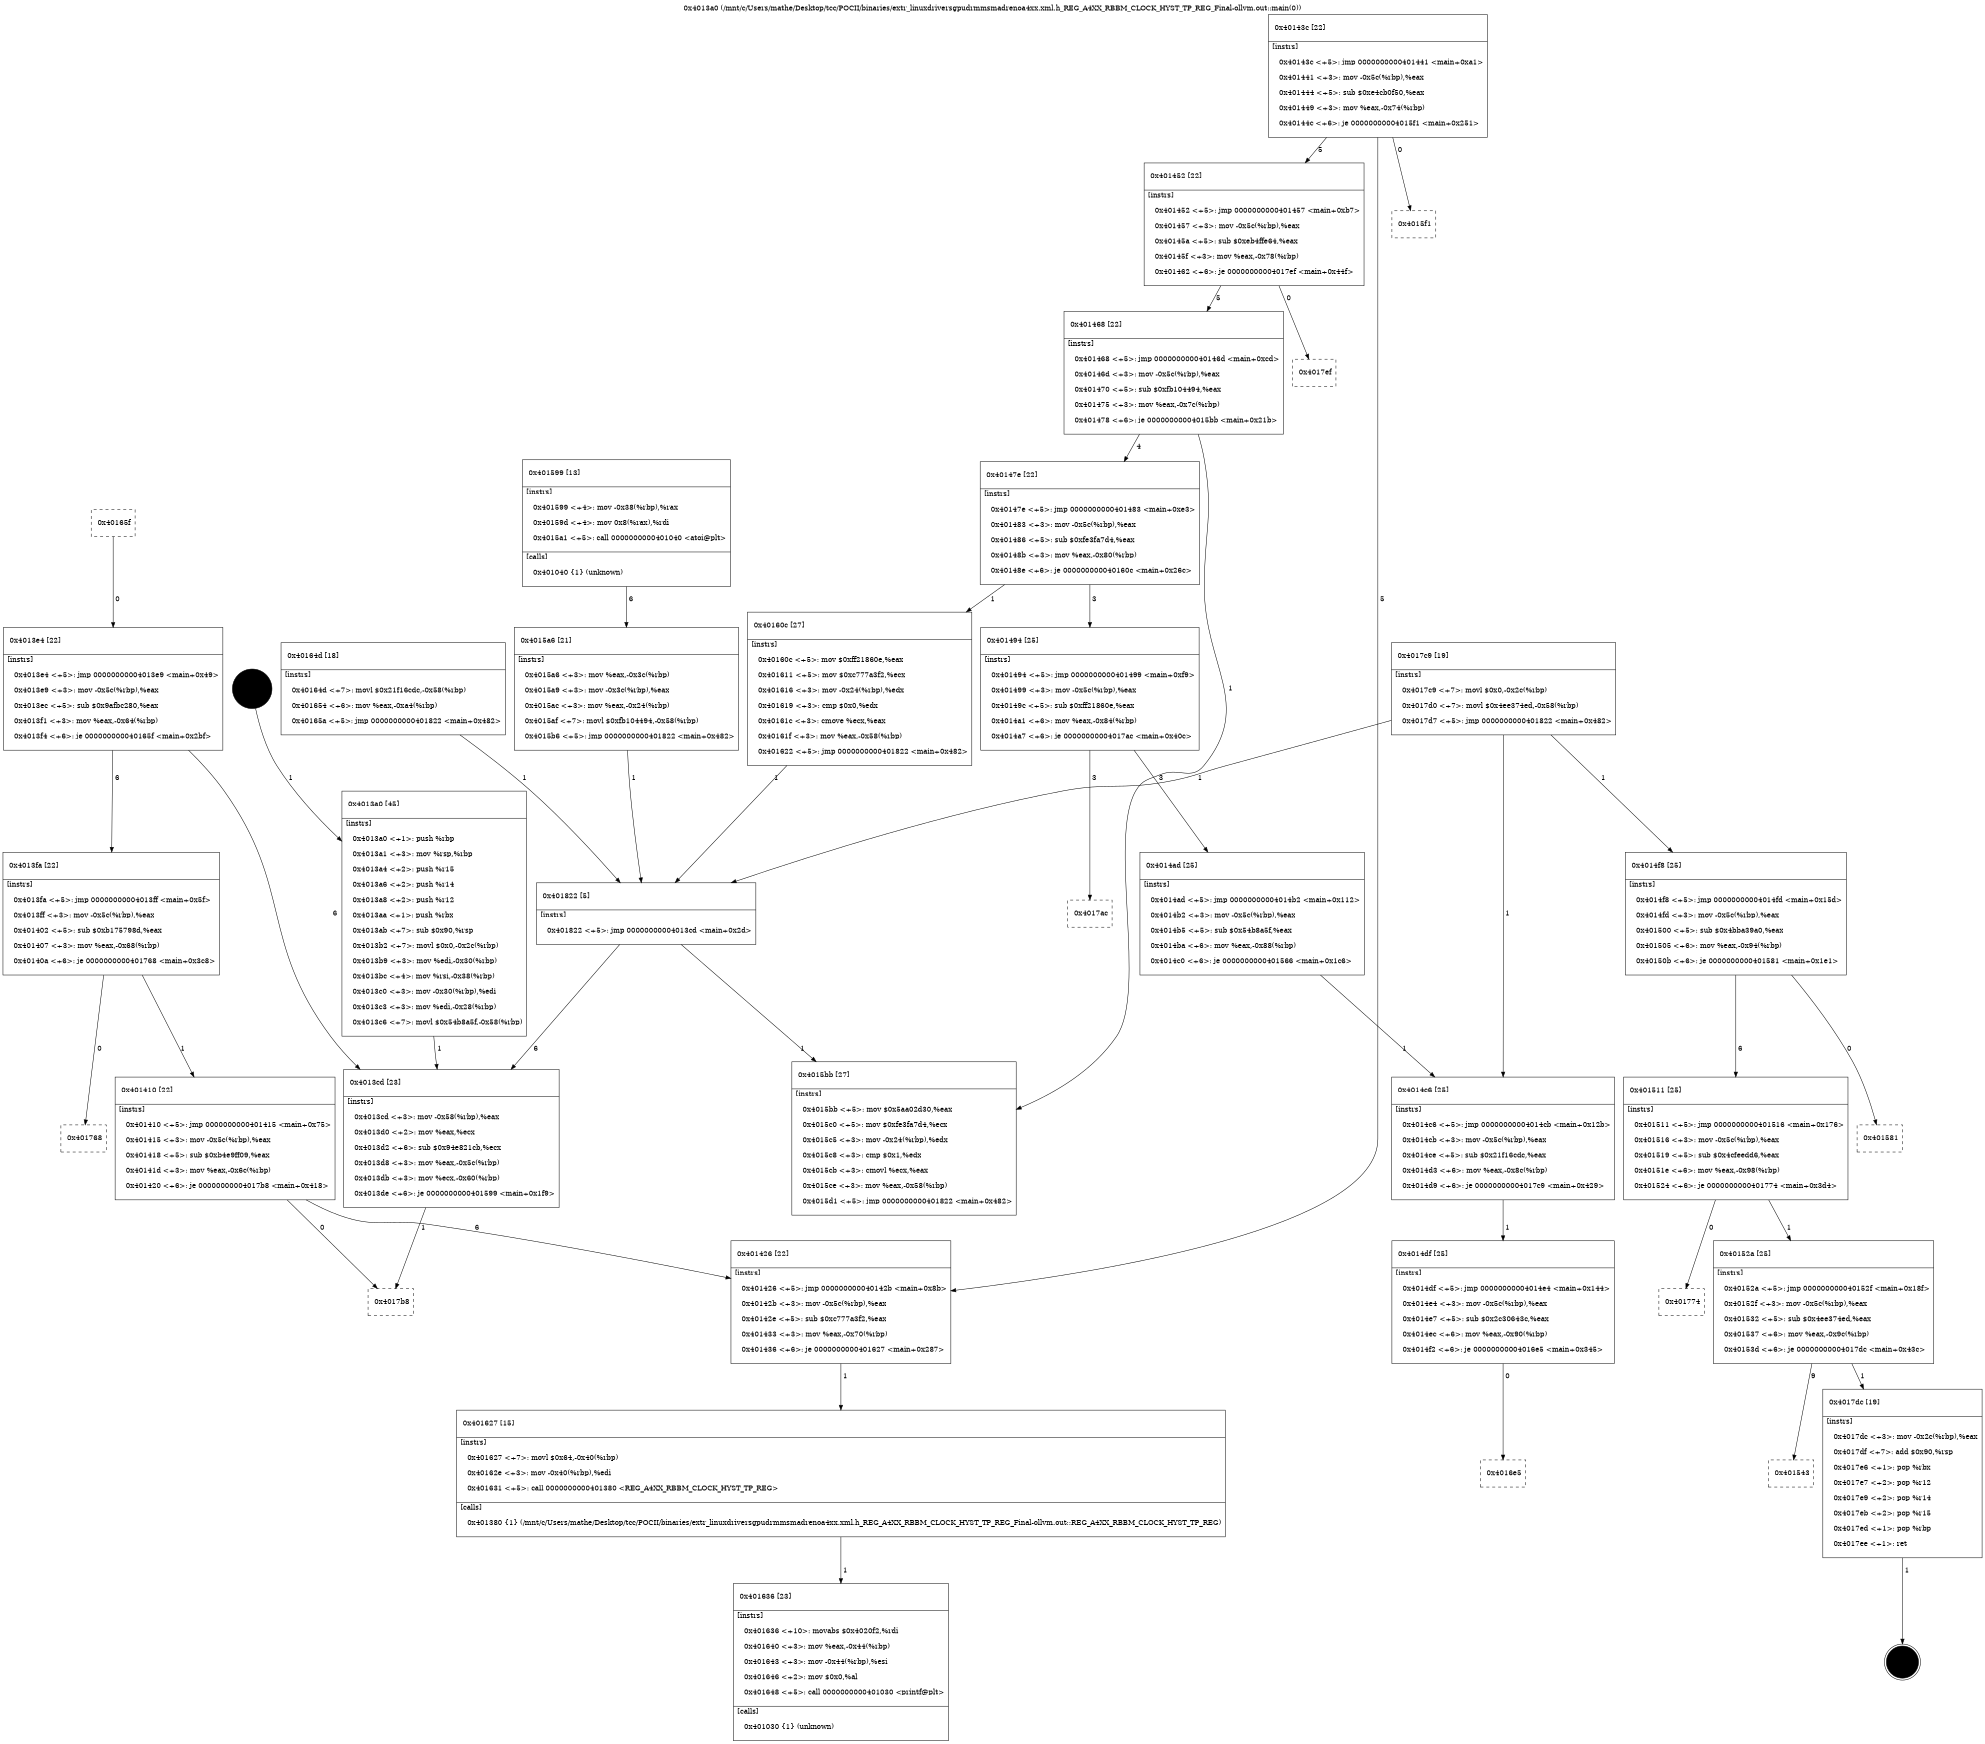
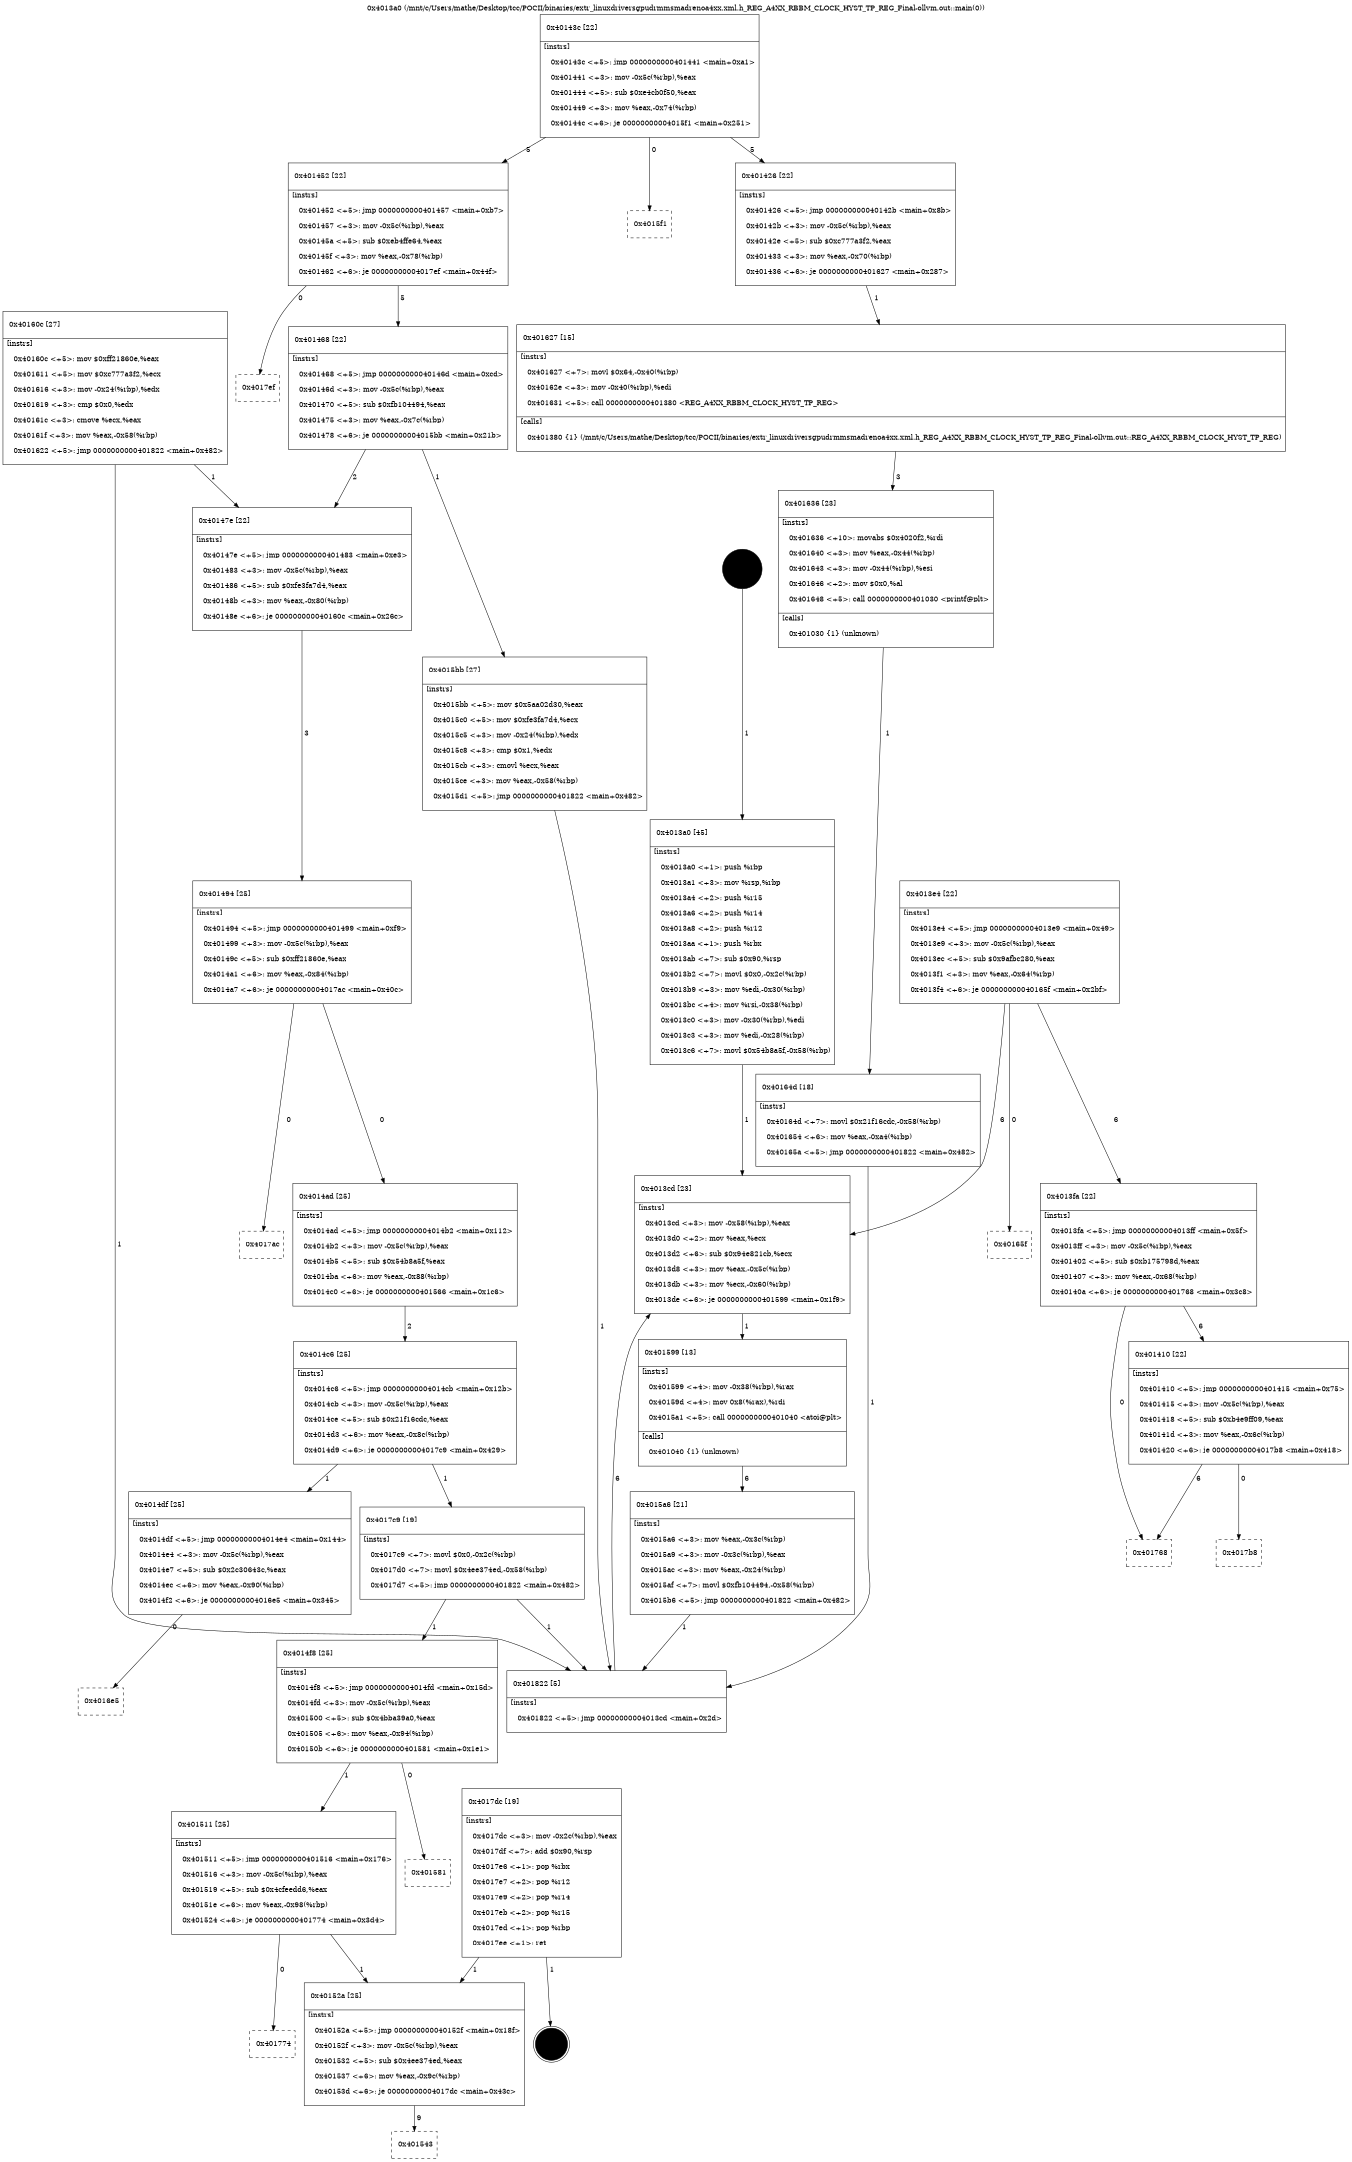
(1138, 447) -> (354, 478)
(113, 580) -> (1010, 1115)
(988, 597) -> (215, 484)
(1093, 778) -> (288, 1120)
(1160, 778) -> (381, 1120)
none -> (876, 858)
(1503, 903) -> (441, 1483)
(747, 1001) -> (598, 1237)
(182, 1049) -> (1200, 1327)
(1403, 1049) -> (408, 1327)
(1739, 1049) -> (345, 1776)
(515, 1238) -> (1181, 1500)
(412, 1246) -> (742, 1324)
(1857, 1374) -> (471, 1968)
(844, 1571) -> (897, 478)
